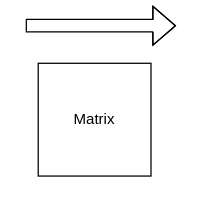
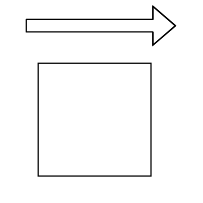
(94, 119) -> none
